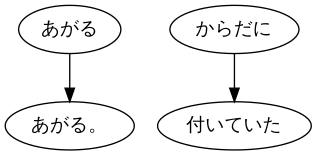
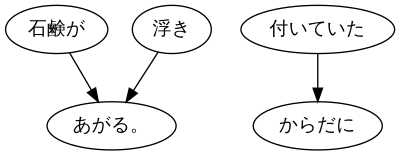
(70, 29) -> (57, 29)
none -> (172, 29)
(234, 71) -> (318, 71)
